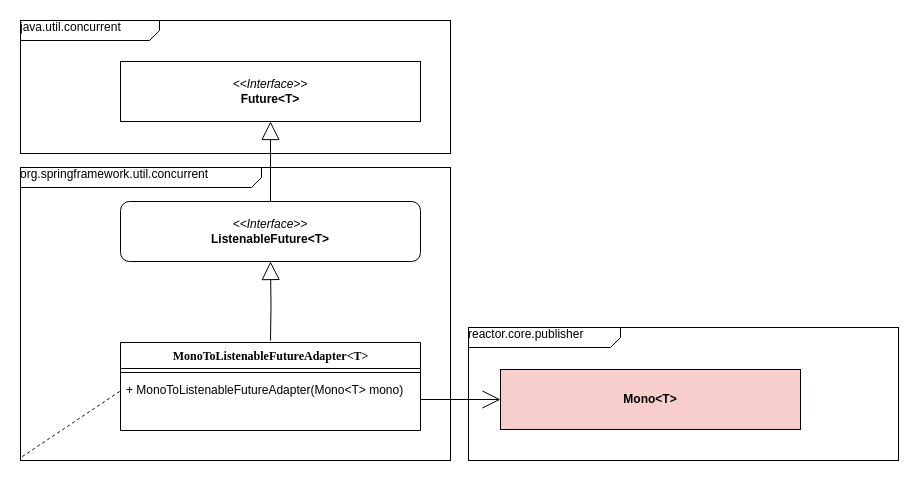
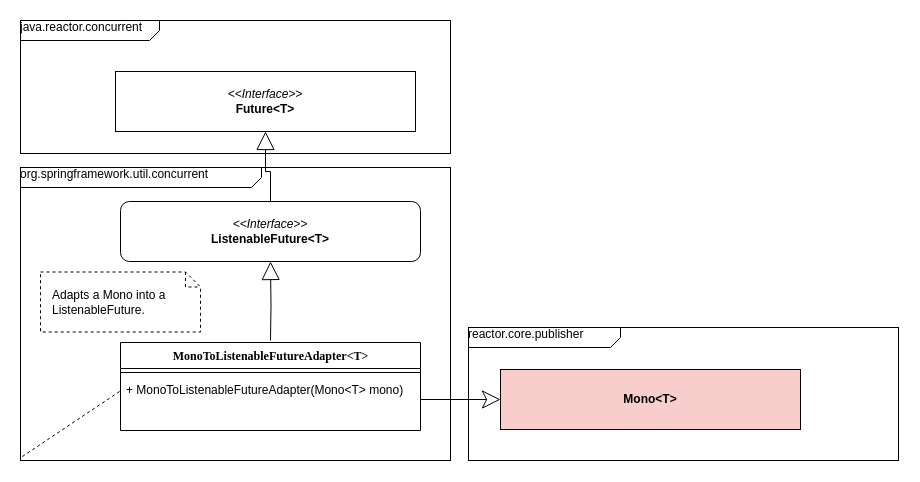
(236, 21) -> (236, 21)
(271, 92) -> (266, 102)
none -> (121, 302)
(490, 400) -> (485, 400)
